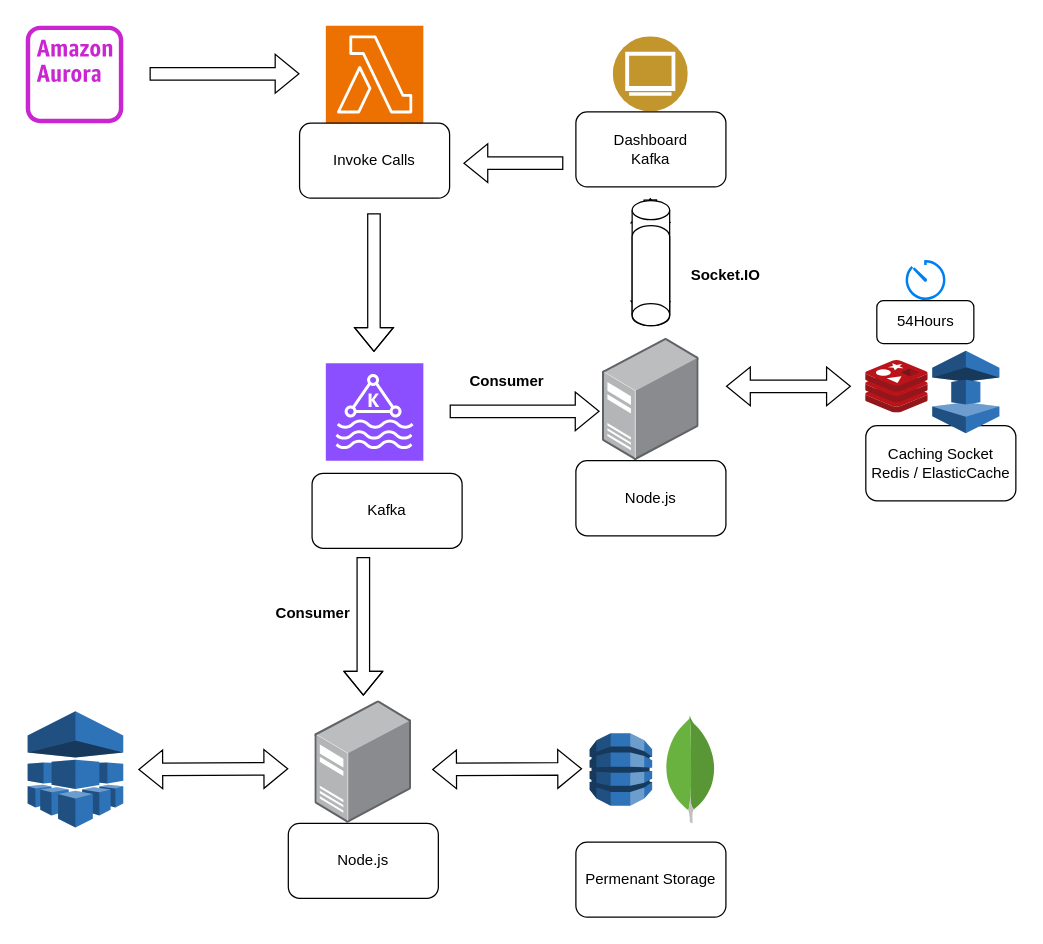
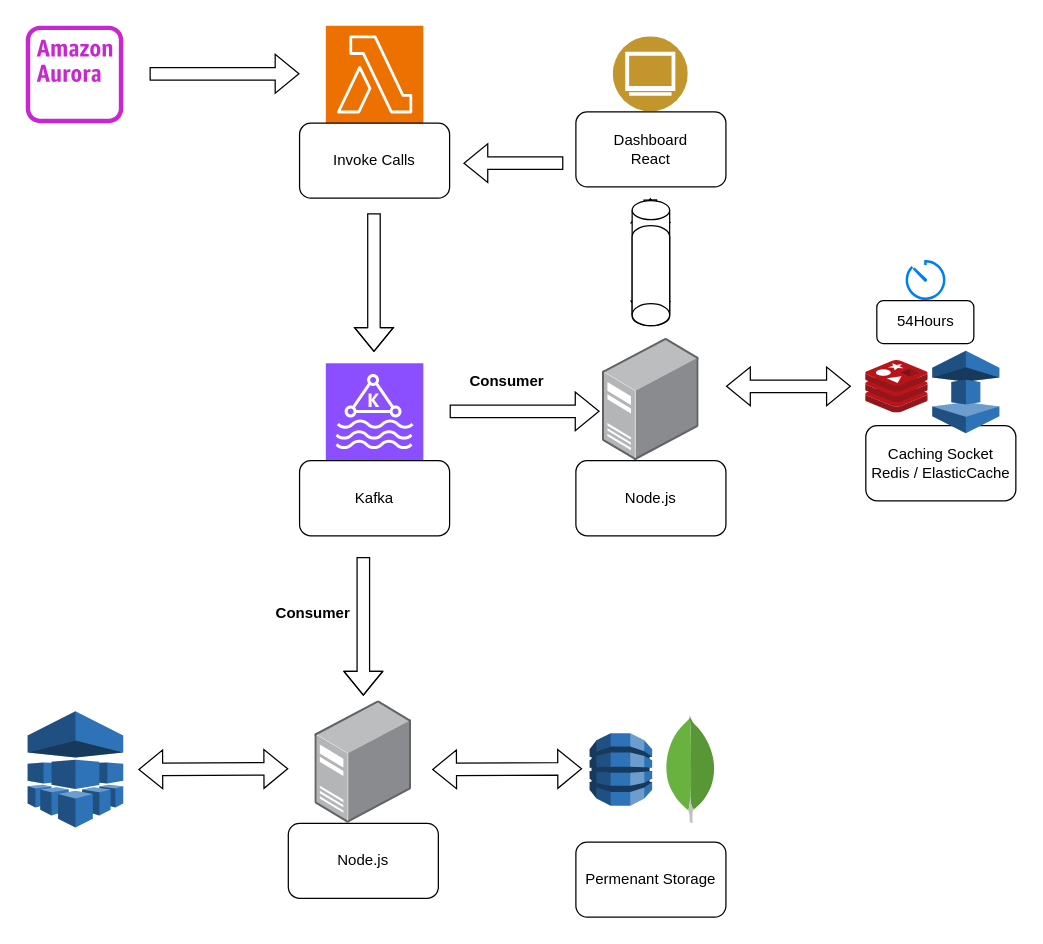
(651, 149) -> (651, 149)
(726, 276) -> none
(387, 511) -> (374, 498)
